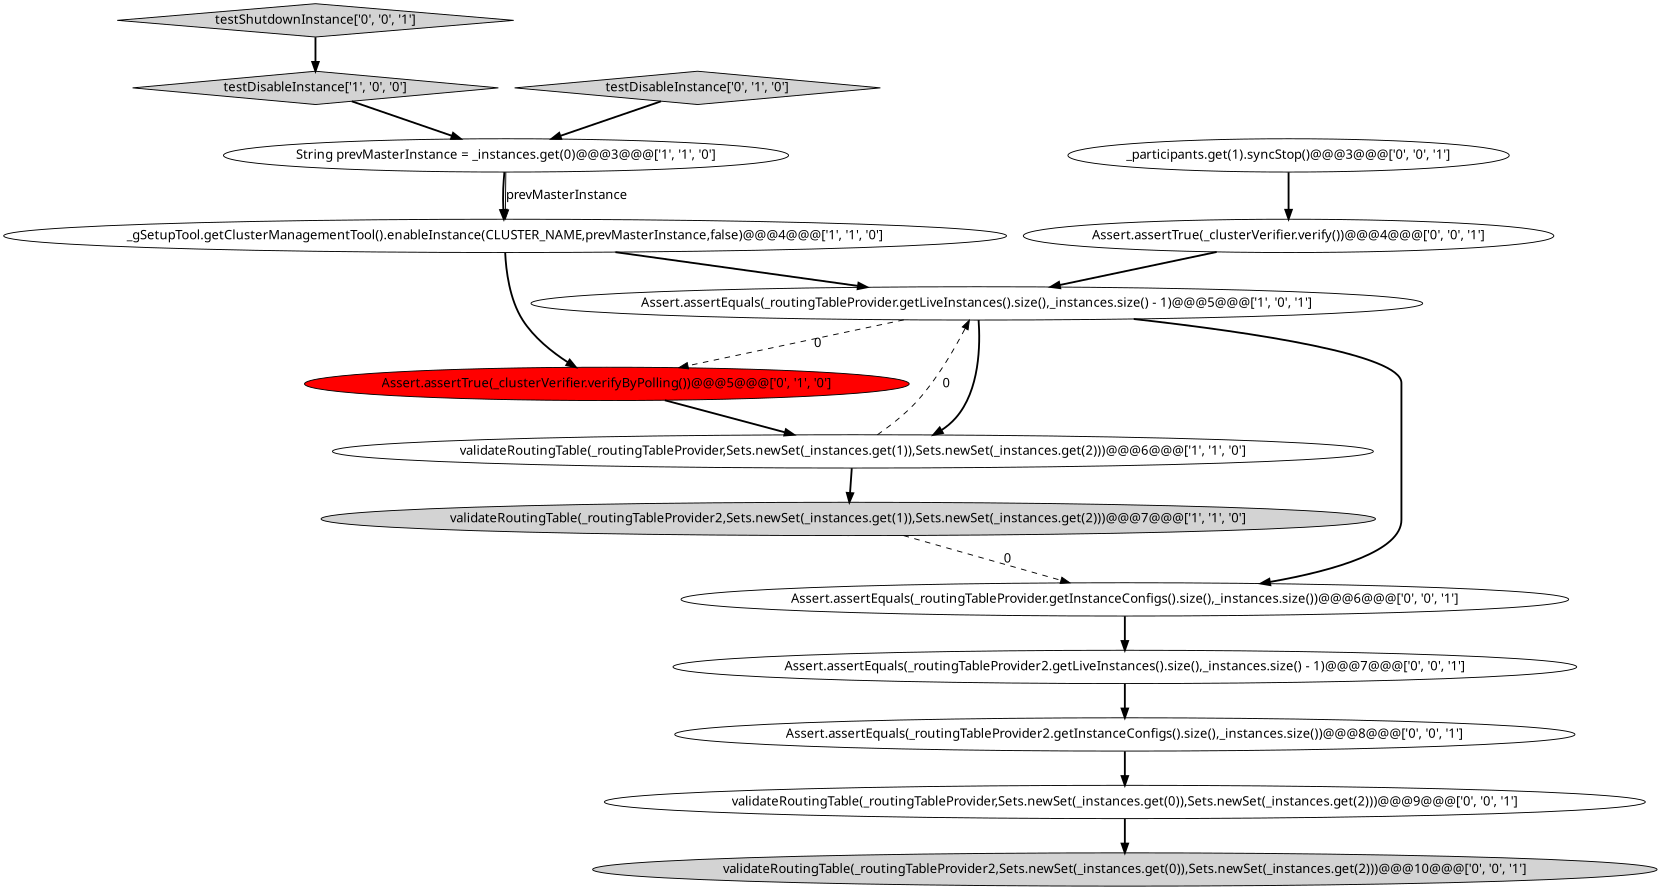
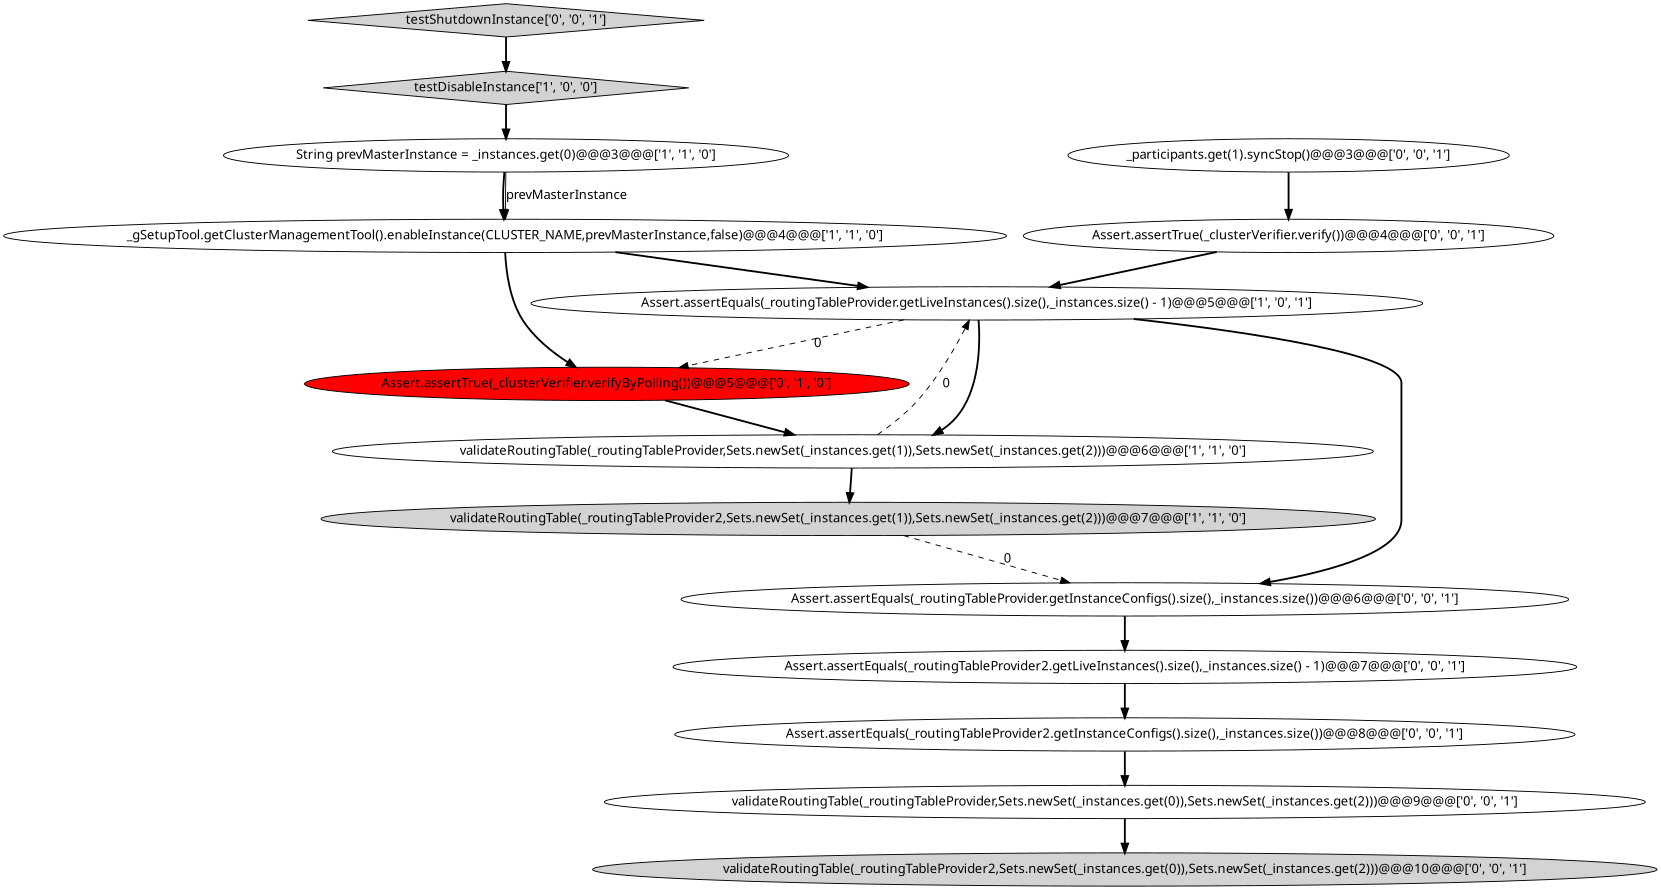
(697, 88) -> none
